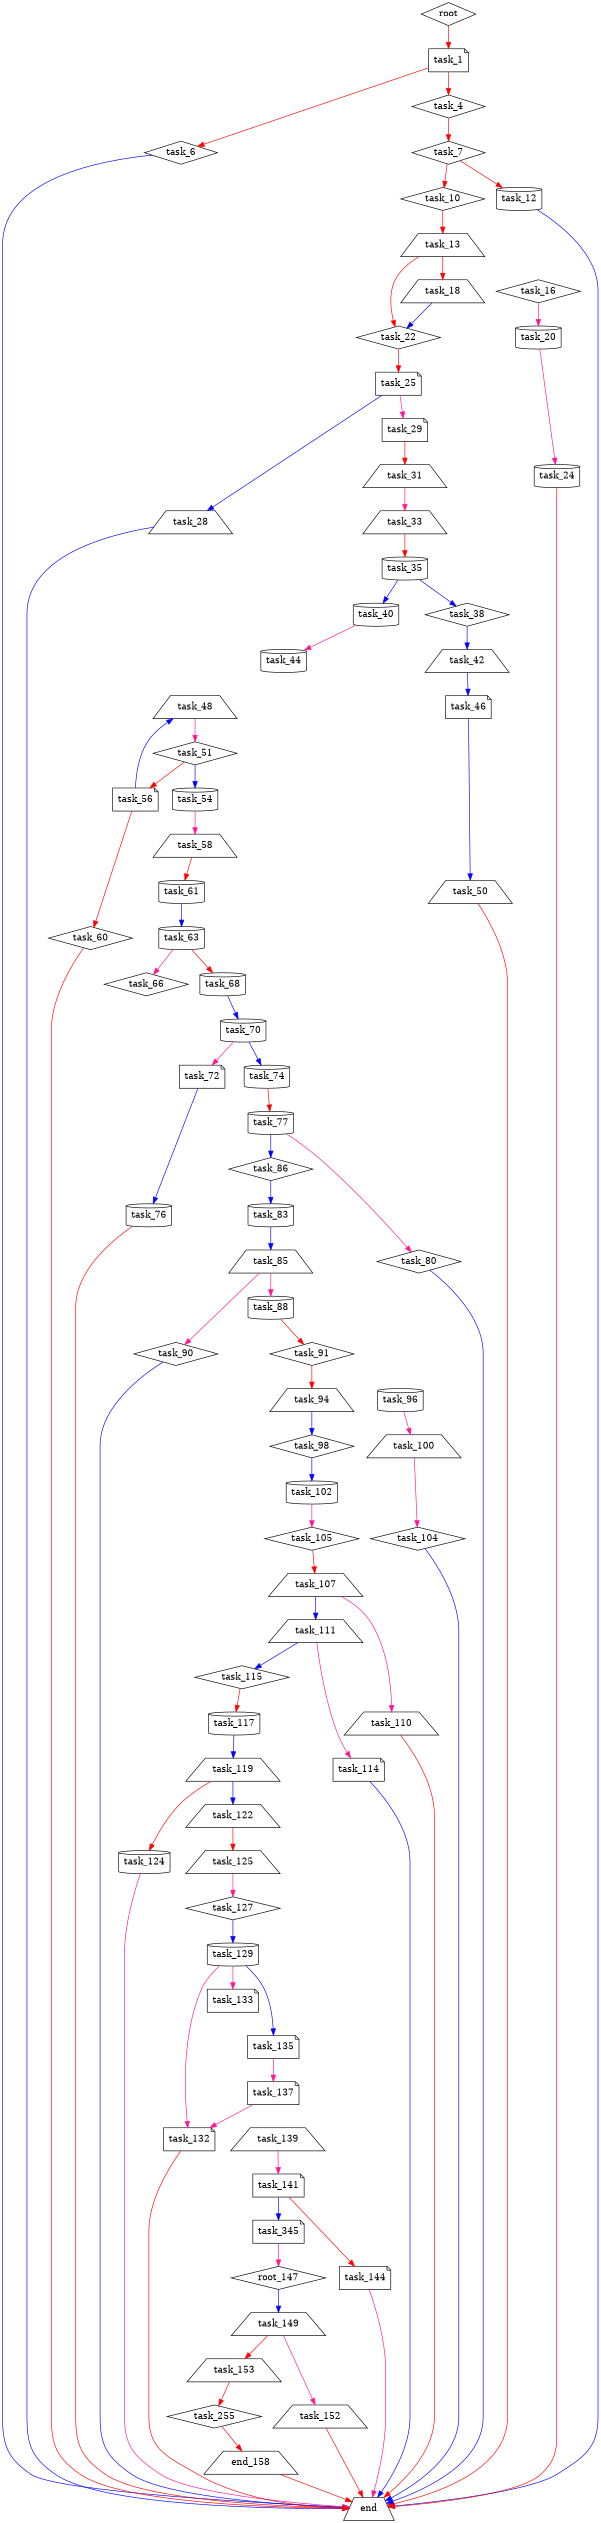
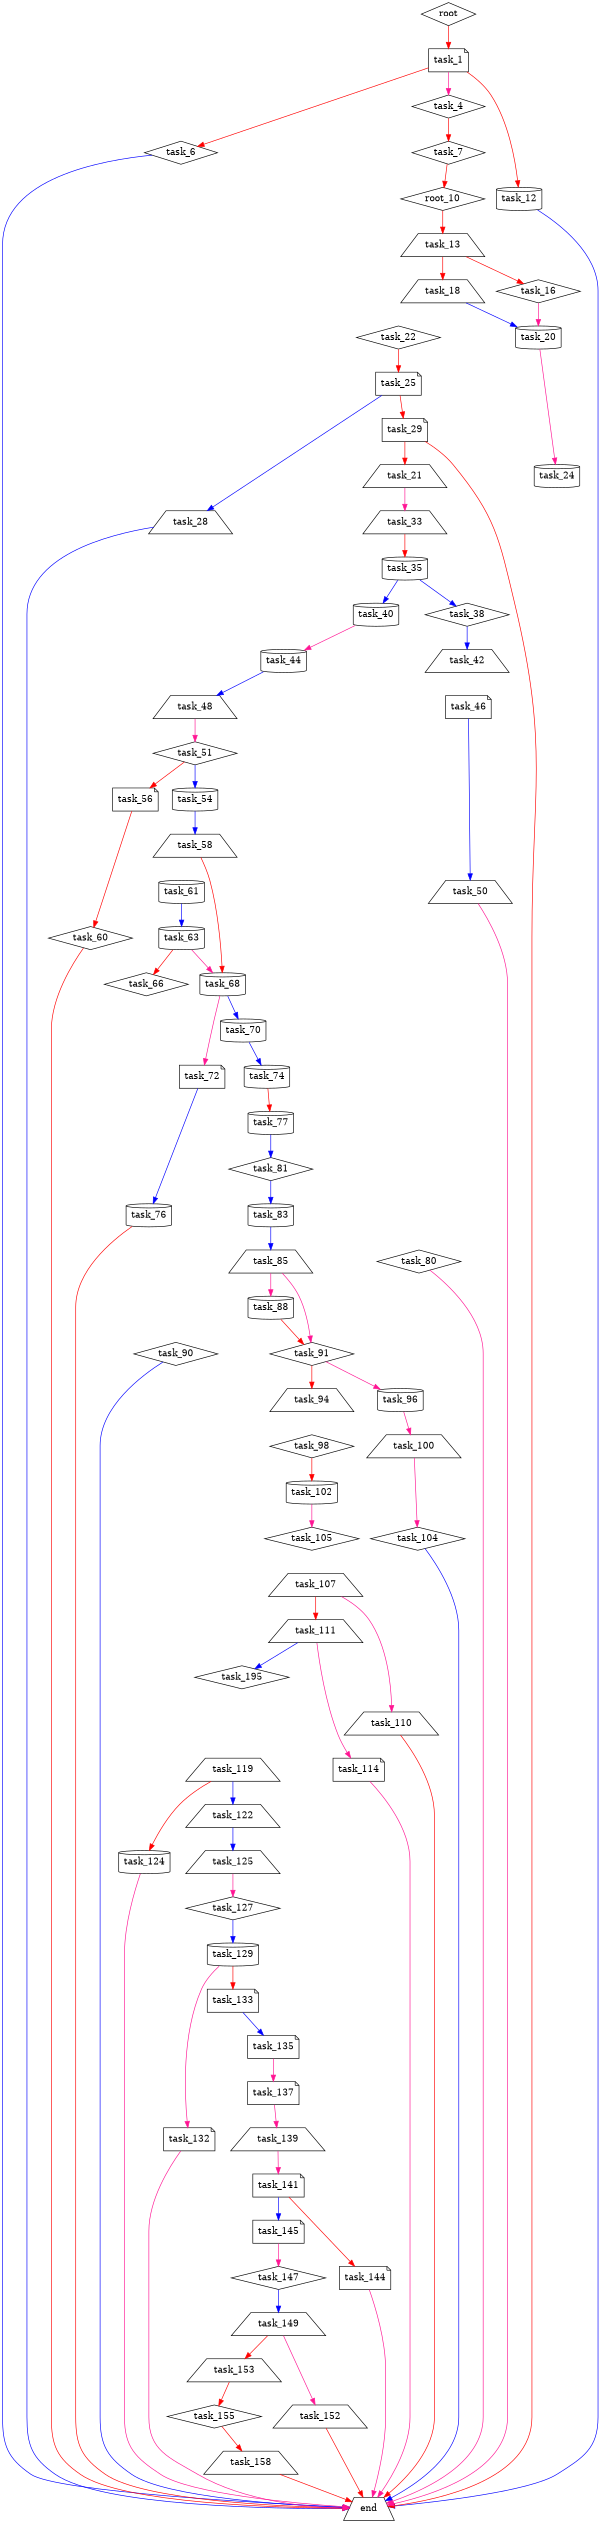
(449, 80) -> (449, 80)
(479, 172) -> (504, 121)
(443, 199) -> (443, 199)
(394, 284) -> (492, 269)
(422, 313) -> (489, 313)
(401, 404) -> (401, 404)
(405, 476) -> (405, 476)
(468, 681) -> none
(143, 751) -> (243, 682)
(195, 819) -> (195, 819)
(189, 866) -> (216, 911)
(200, 959) -> (200, 959)
(165, 960) -> (165, 960)
(225, 1051) -> (212, 1027)
(271, 1169) -> (271, 1169)
(350, 1187) -> none
(224, 1307) -> (302, 1302)
none -> (350, 1374)
(312, 1420) -> none
(312, 1466) -> (312, 1466)
(313, 1558) -> none
(556, 1559) -> (532, 1503)
(316, 1605) -> (316, 1605)
(242, 1677) -> (242, 1677)
(234, 1724) -> none
(508, 1734) -> (508, 1734)
(233, 1836) -> (233, 1836)
(483, 1900) -> (483, 1900)
(233, 1974) -> (233, 1974)
(267, 1994) -> (251, 2021)
(234, 2115) -> (275, 2113)
(410, 2134) -> (410, 2134)
(278, 2232) -> (278, 2232)
(278, 2278) -> (278, 2278)
(149, 2396) -> (149, 2396)
(214, 2417) -> (214, 2417)
(251, 2463) -> (251, 2463)
